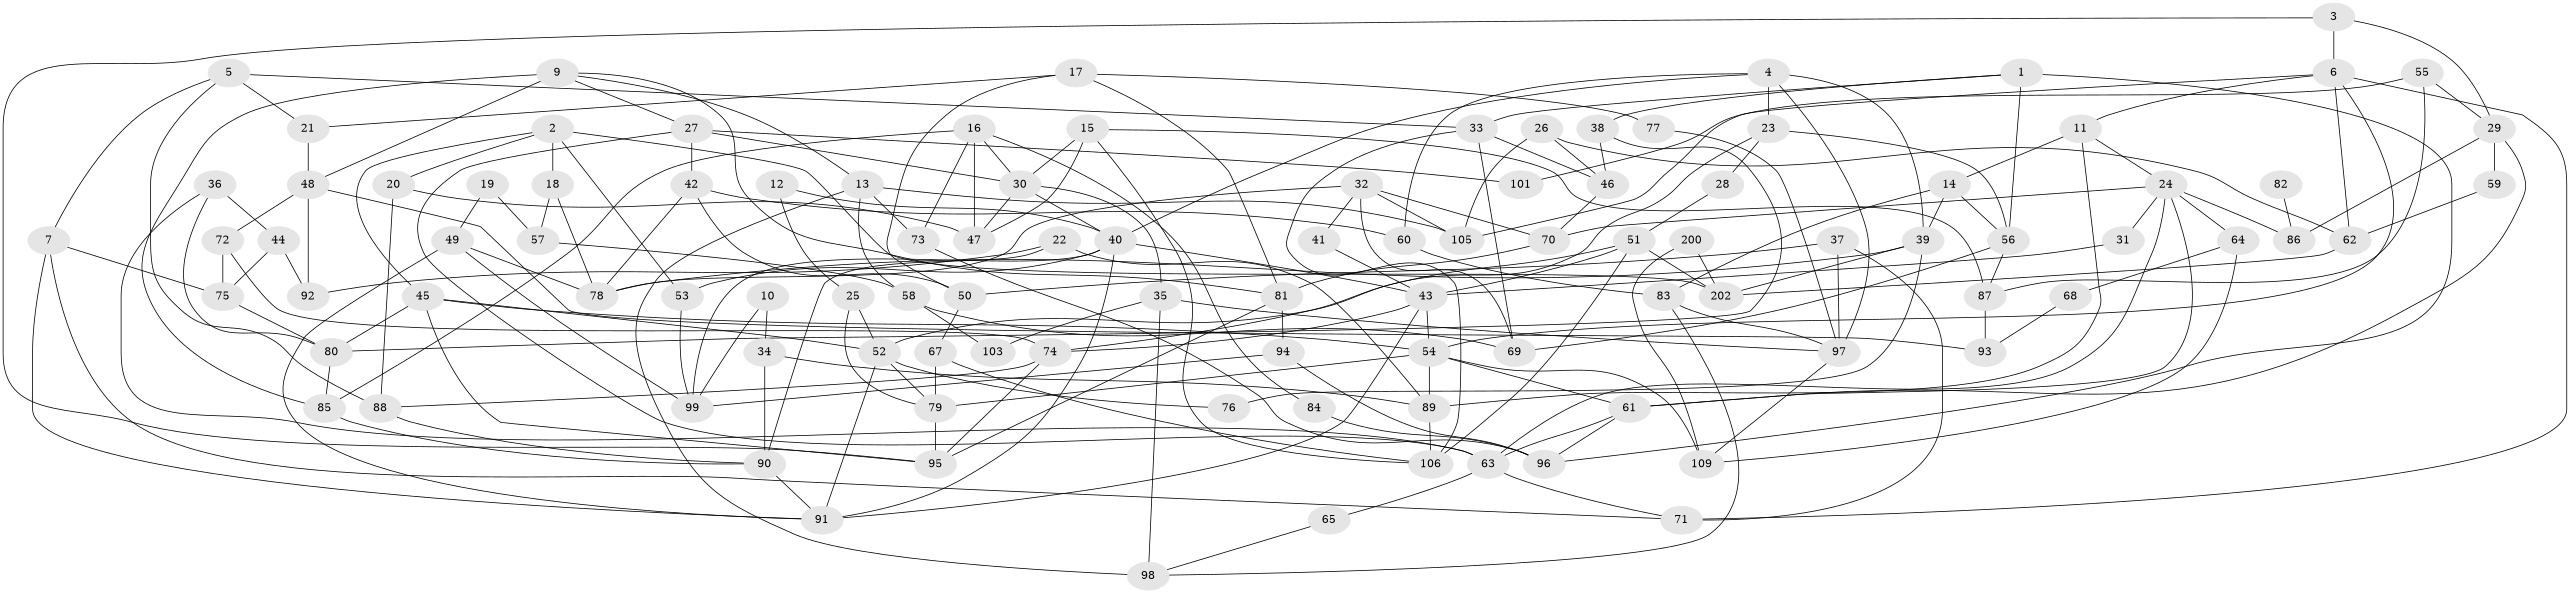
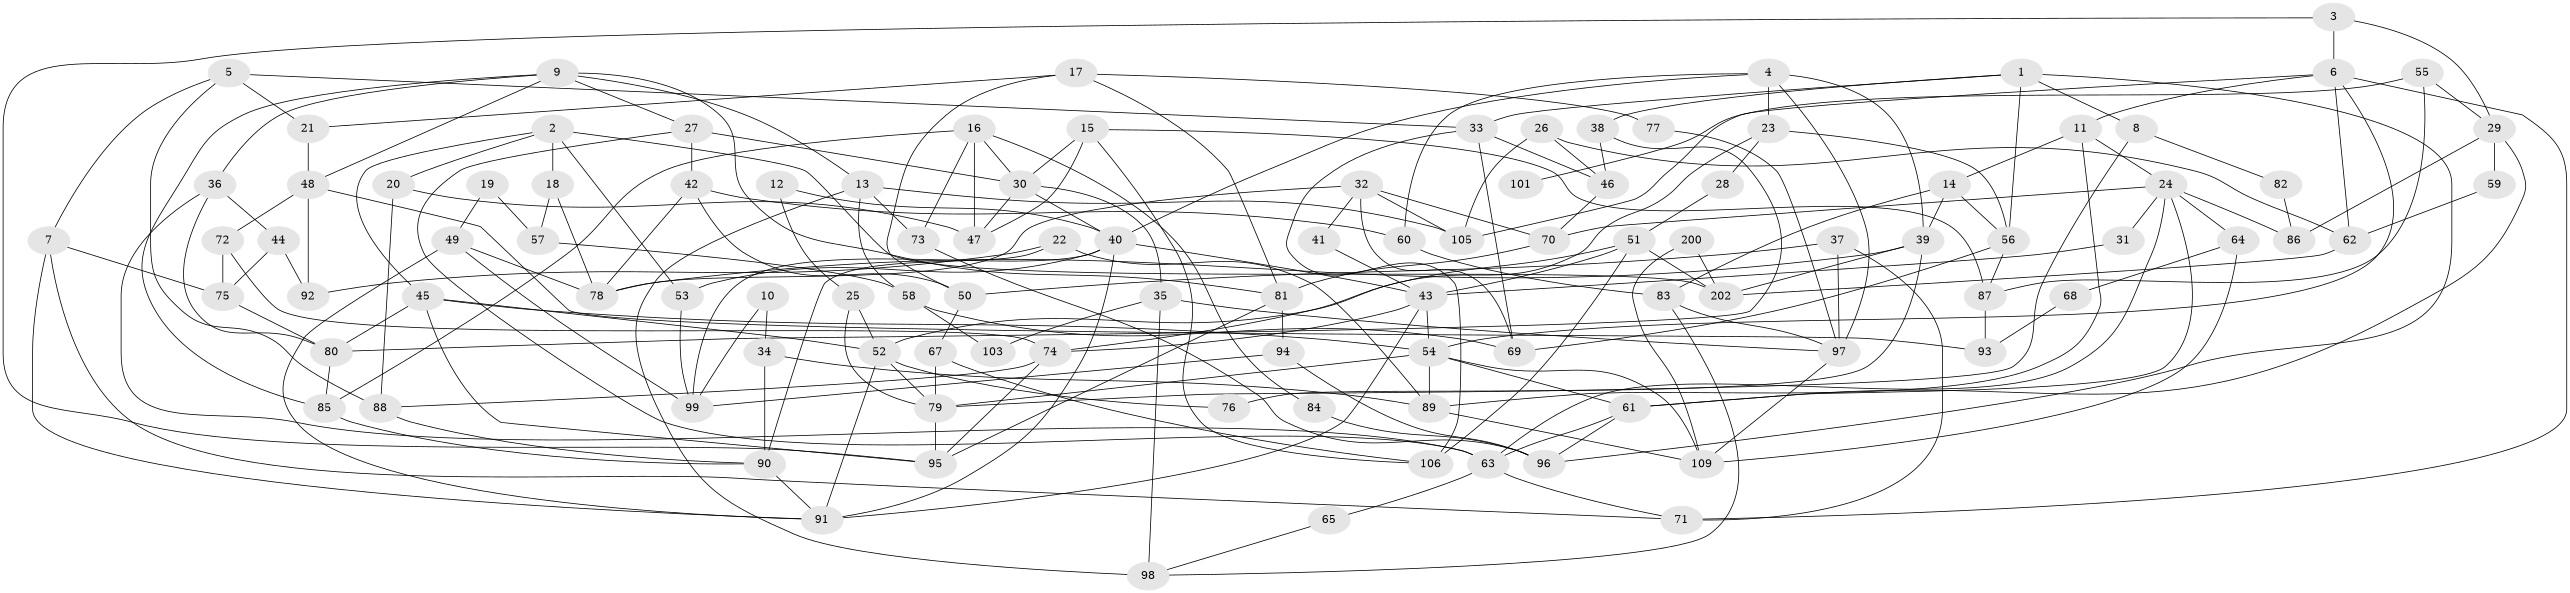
none -> (350, 96)
none -> (2137, 129)
(1086, 152) -> none
(1430, 436) -> (1571, 437)
